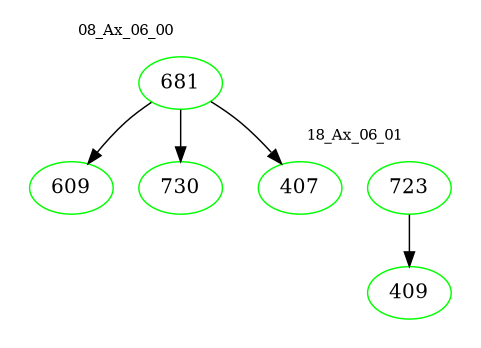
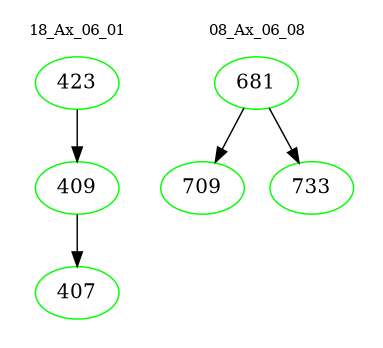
(126, 31) -> (257, 31)
(256, 137) -> (77, 233)
(71, 188) -> (203, 188)
(181, 188) -> (312, 188)
(409, 188) -> (77, 83)
